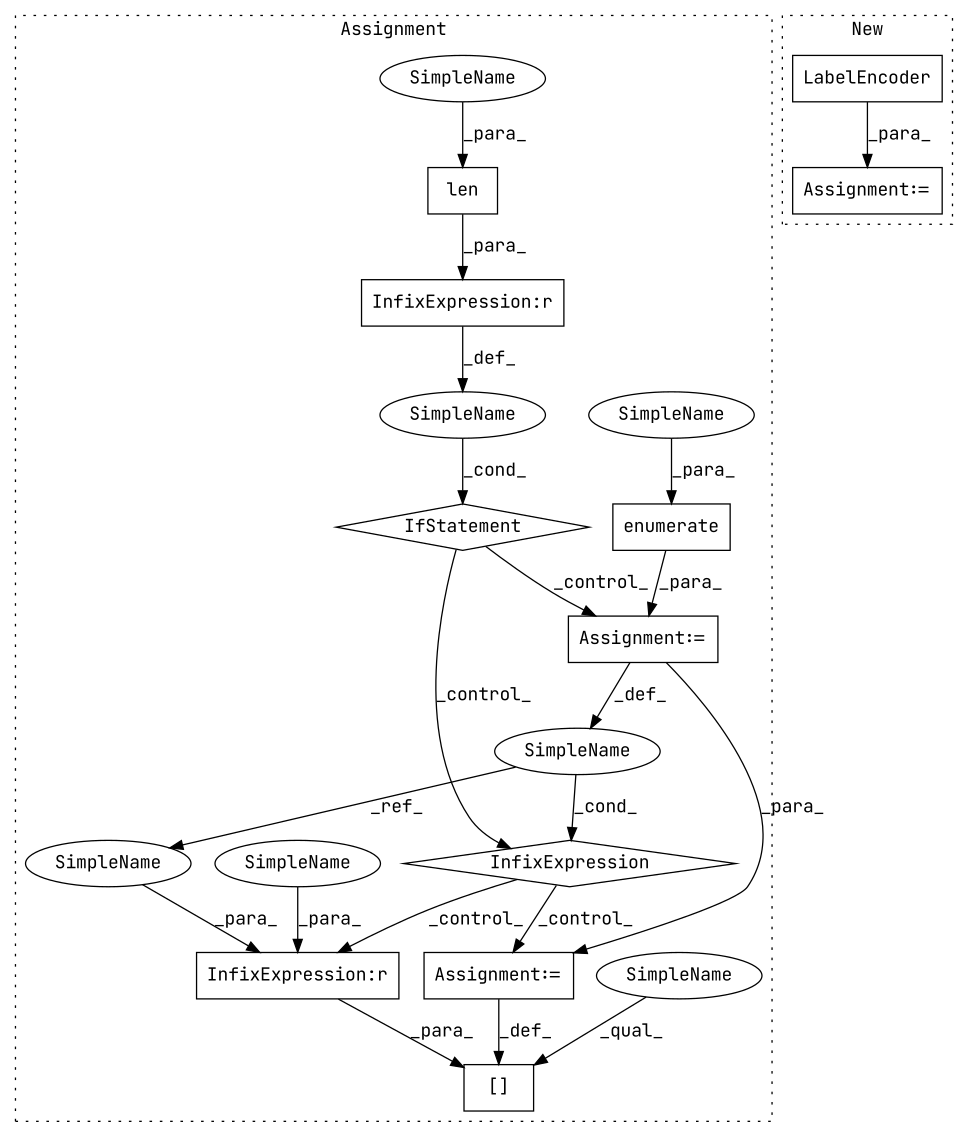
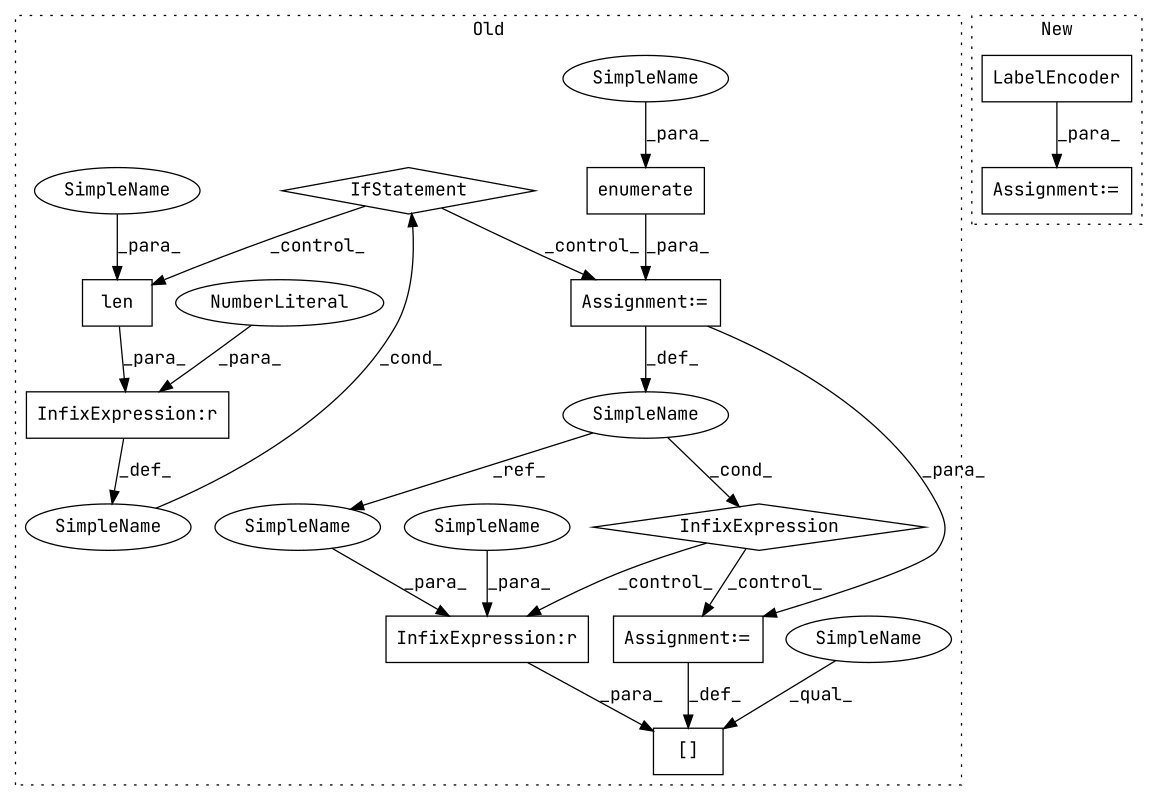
(394, 30) -> (488, 30)
none -> (280, 303)
(437, 705) -> (264, 241)
